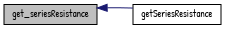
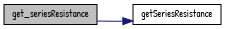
(120, 8) -> (110, 21)
